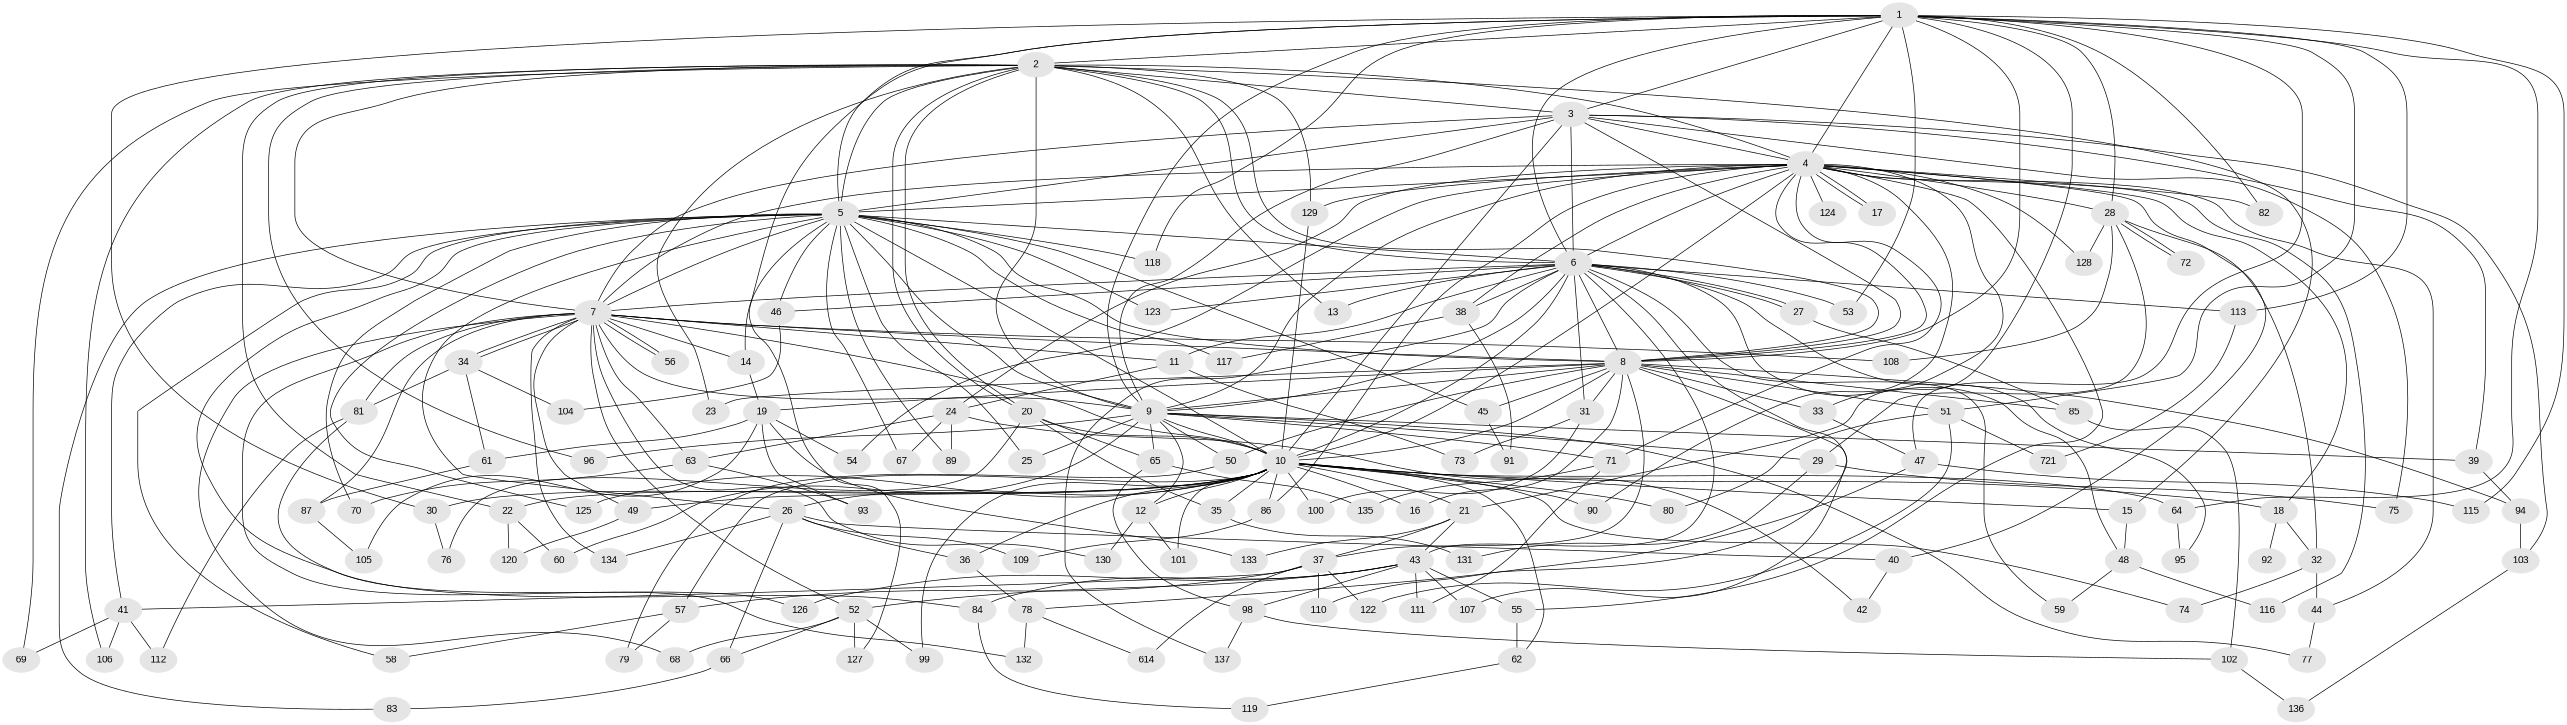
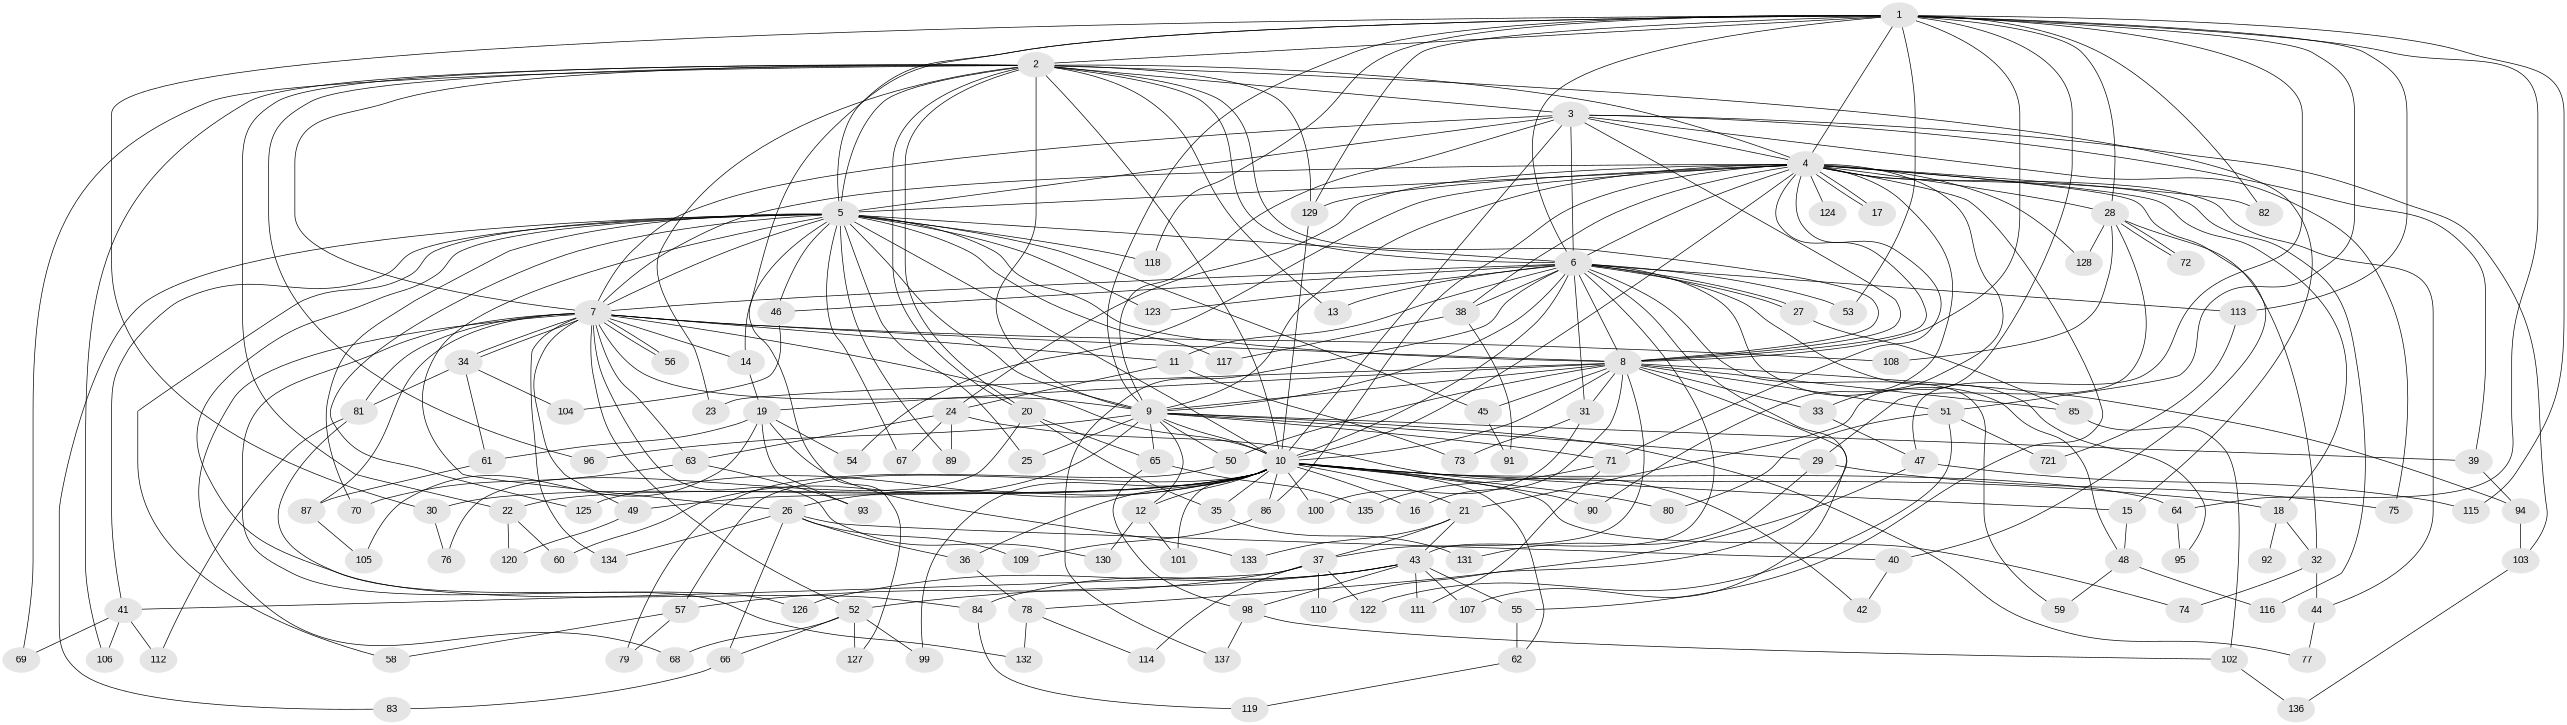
(1735, 65) -> (1431, 50)
(1154, 436) -> (1188, 248)
(1146, 660) -> (1146, 660)
